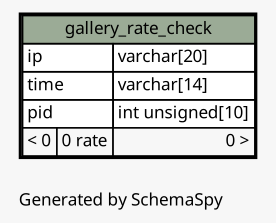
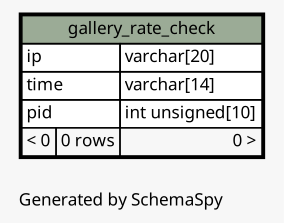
(85, 141) -> (88, 141)
